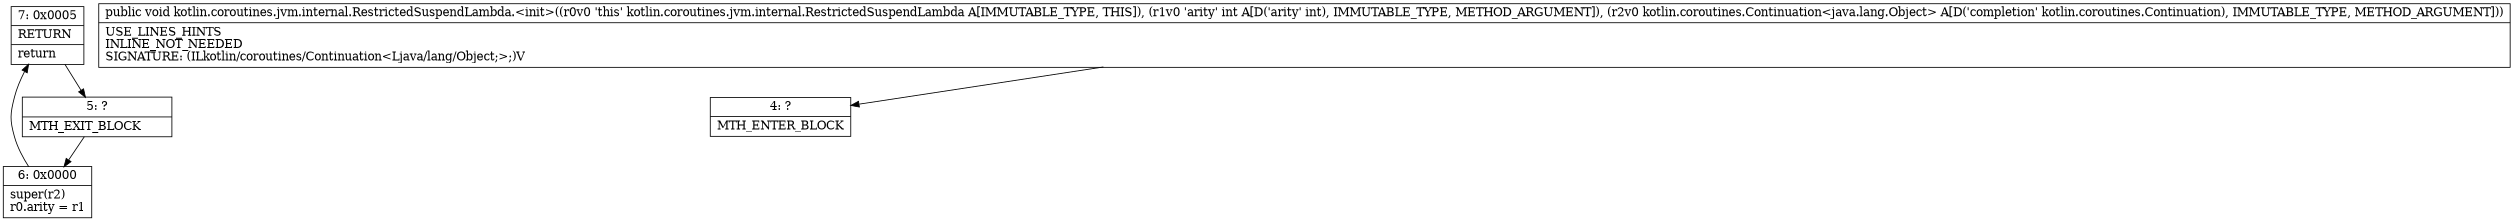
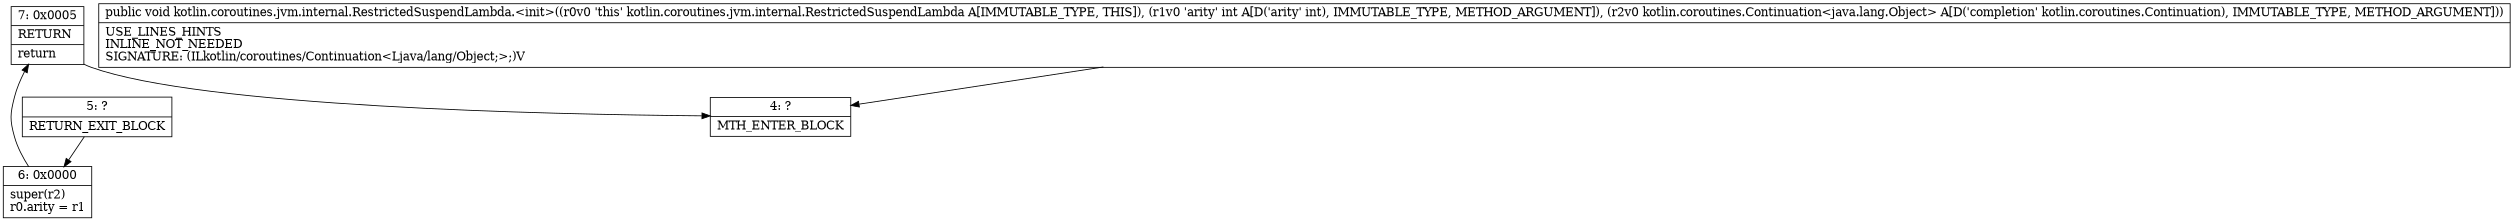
(73, 77) -> (391, 106)
(85, 126) -> (97, 126)
